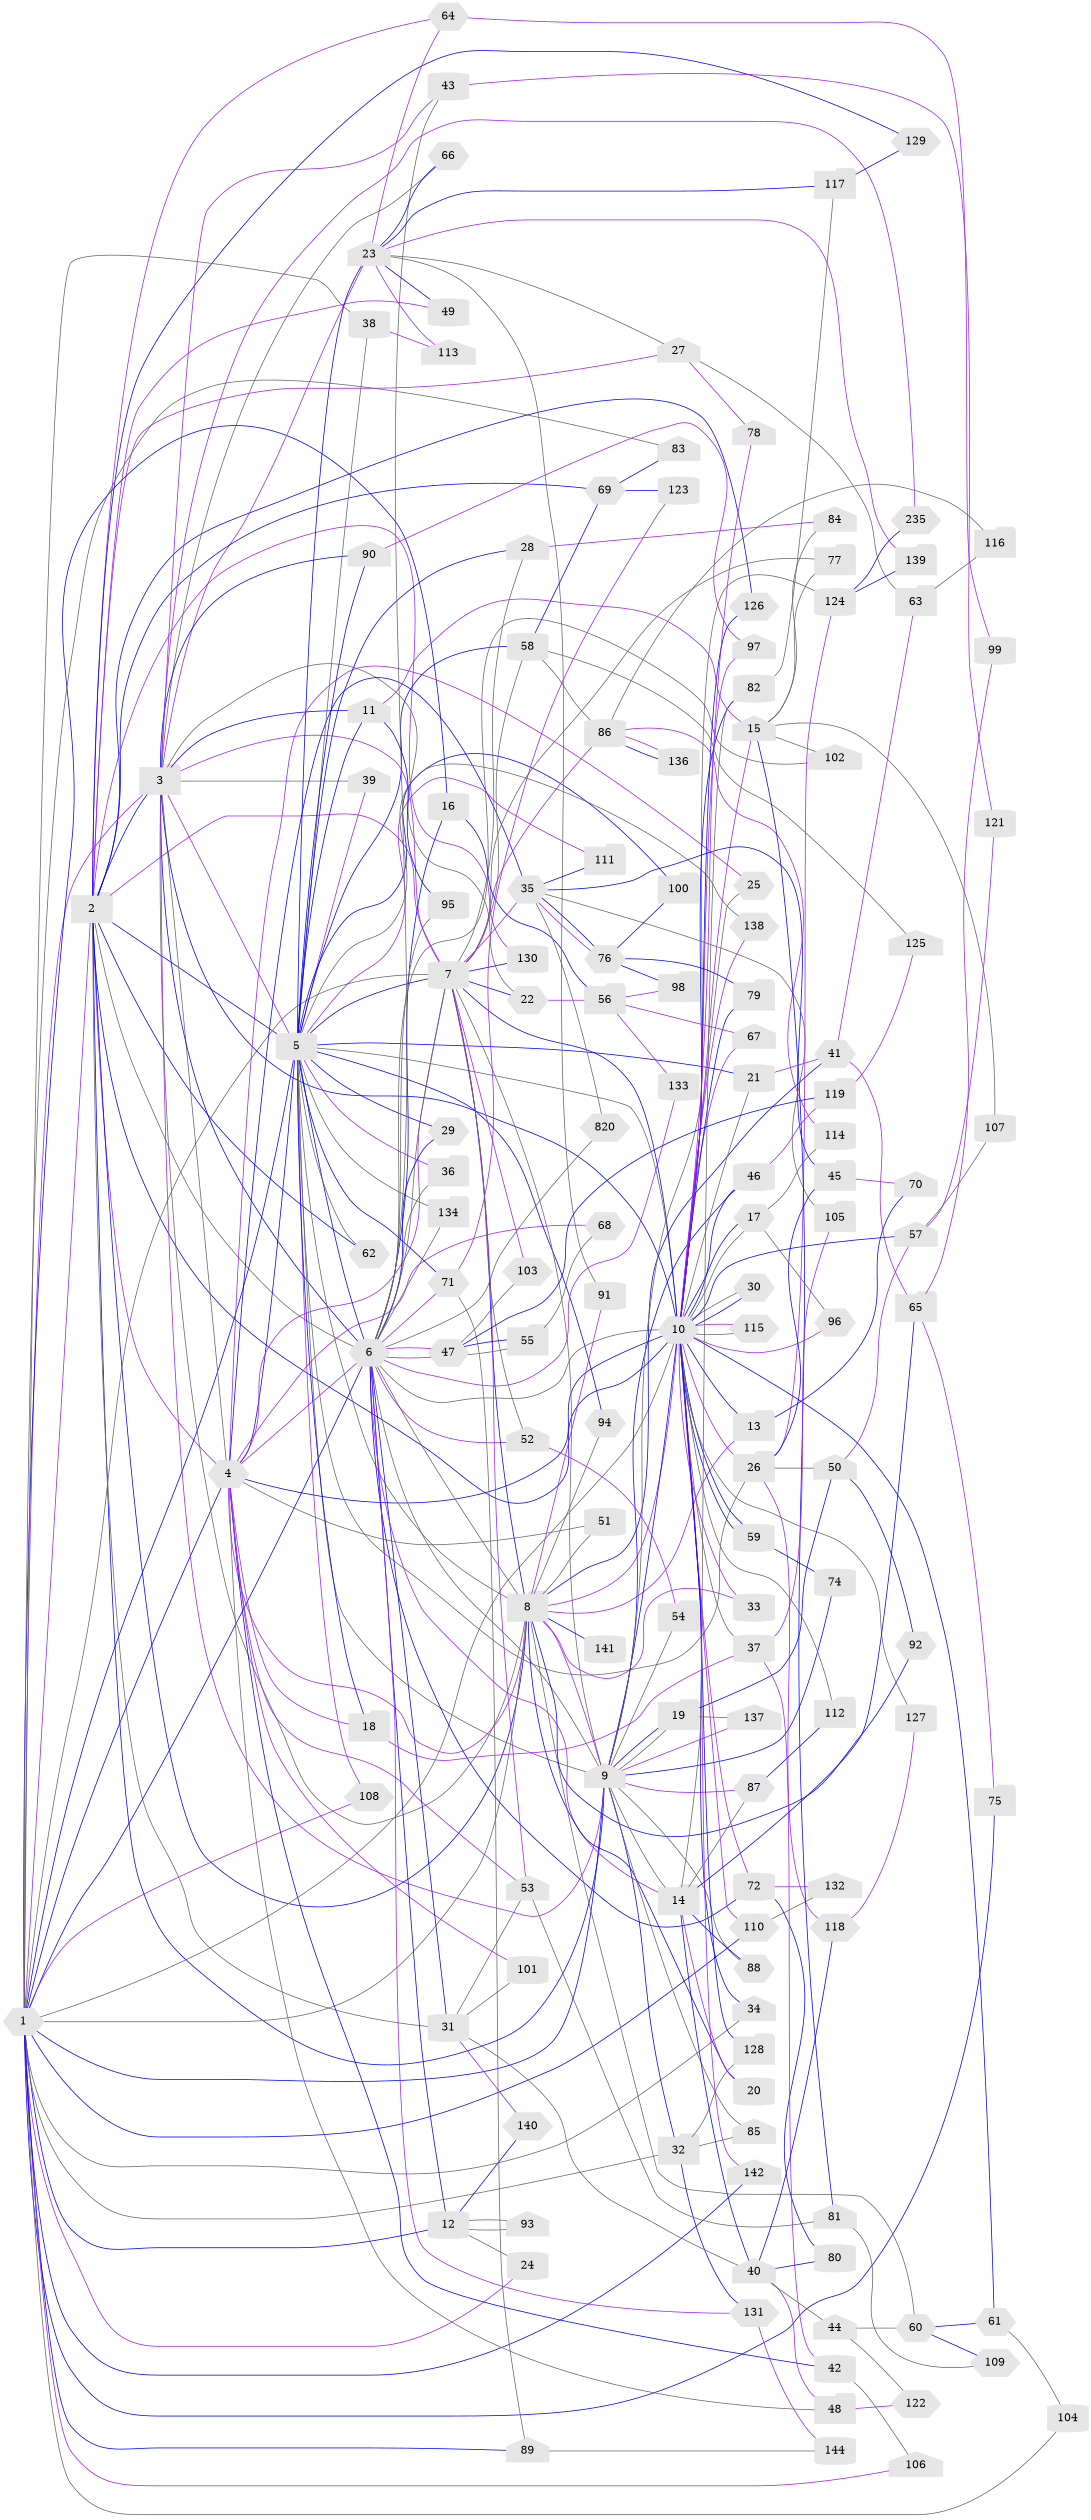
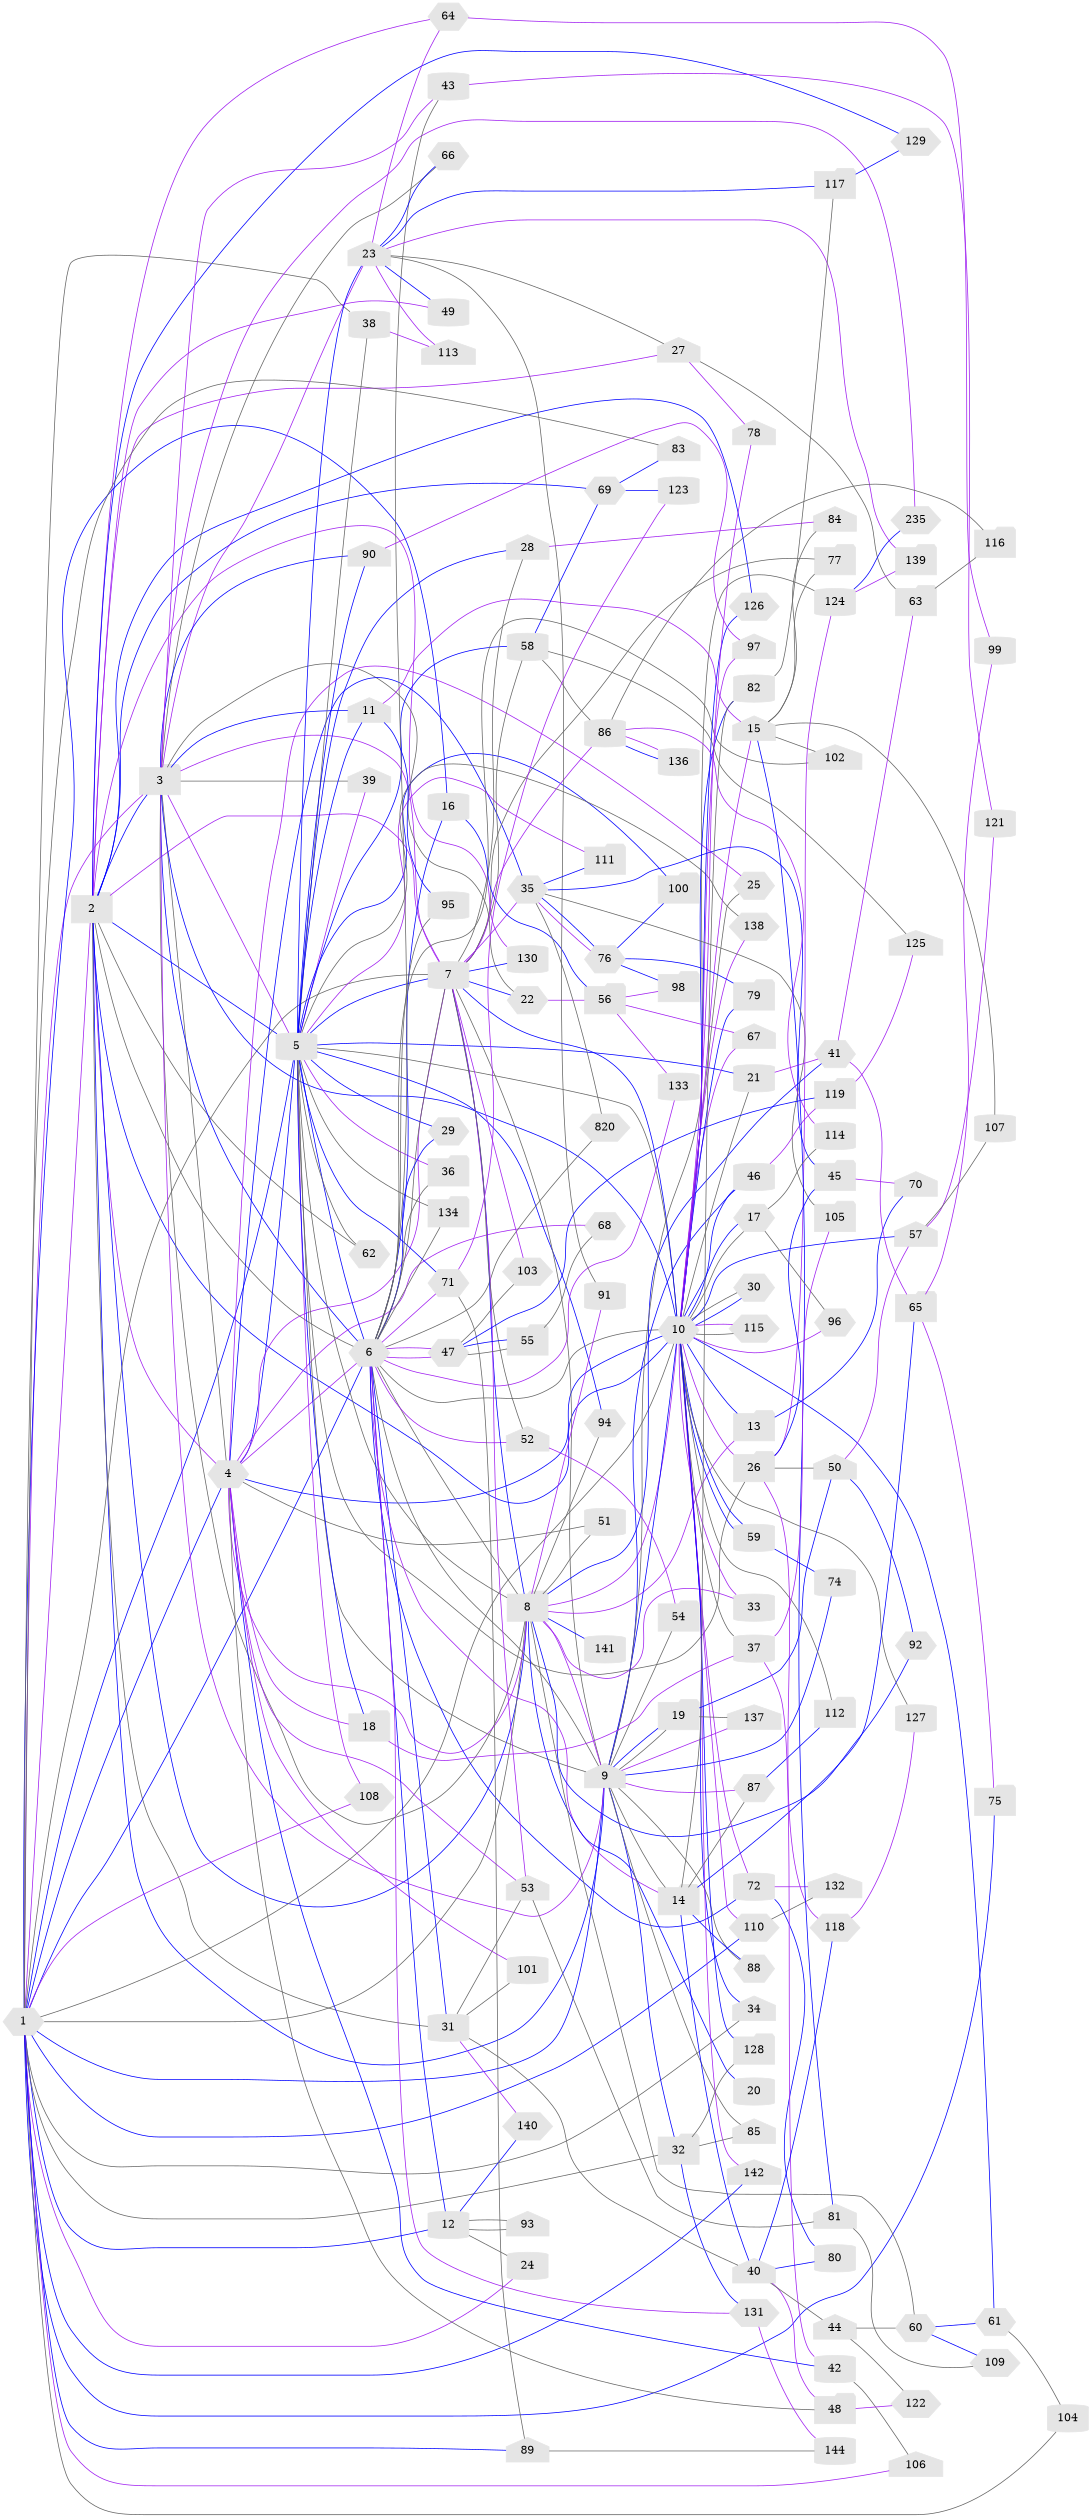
(875, 582) -> (875, 582)
(182, 1080) -> (182, 1080)
(702, 1999) -> none
